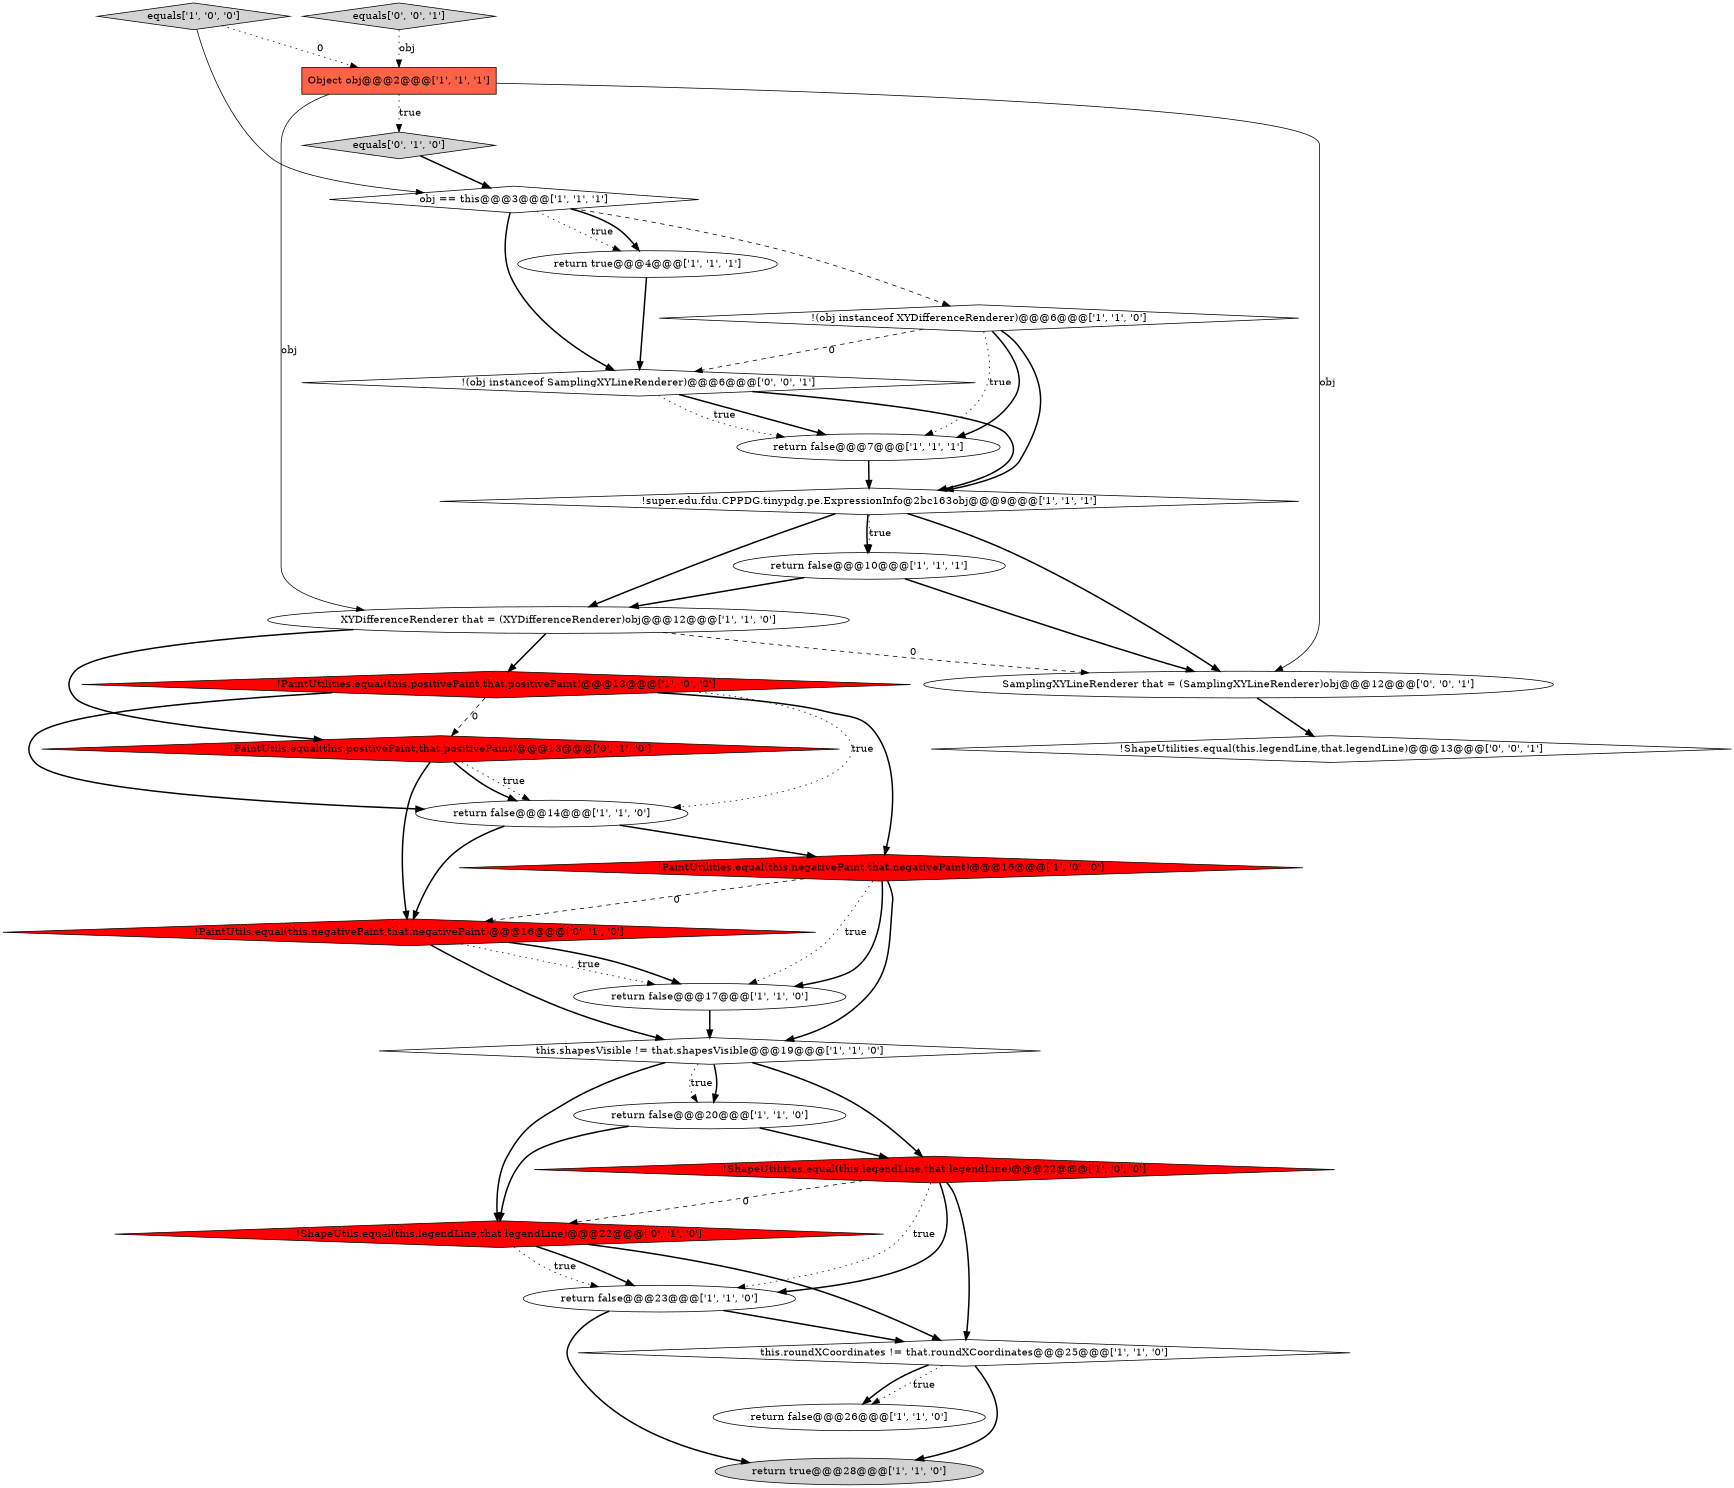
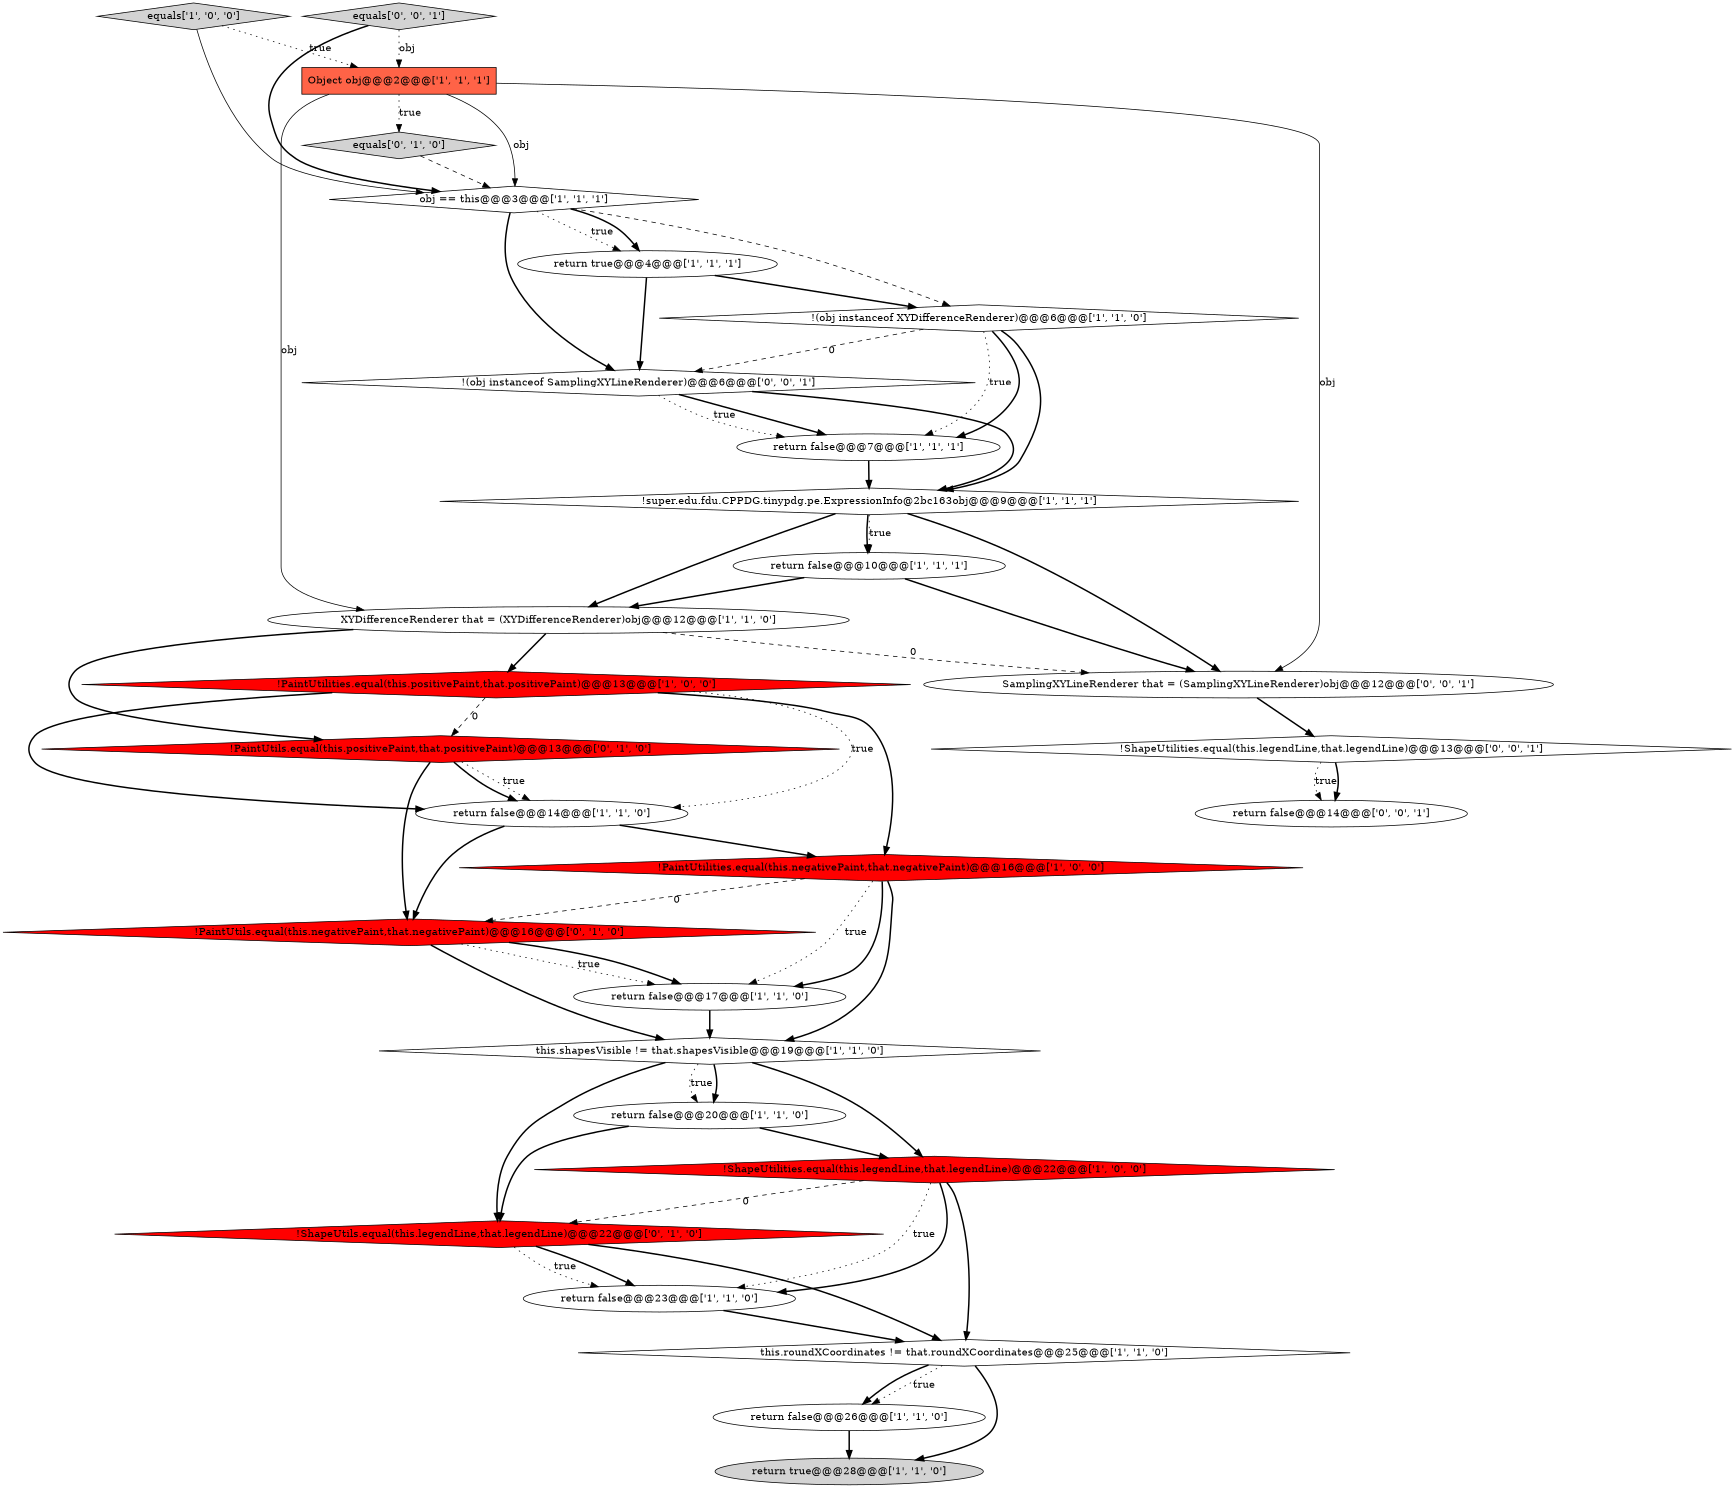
(321, 49) -> (321, 49)
none -> (496, 125)
none -> (277, 138)
(452, 170) -> (452, 170)
none -> (812, 291)
none -> (1331, 814)
(614, 1410) -> (849, 1441)
